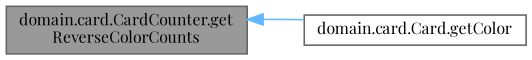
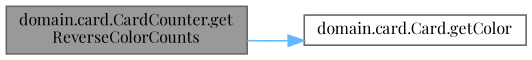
(284, 19) -> (268, 41)
